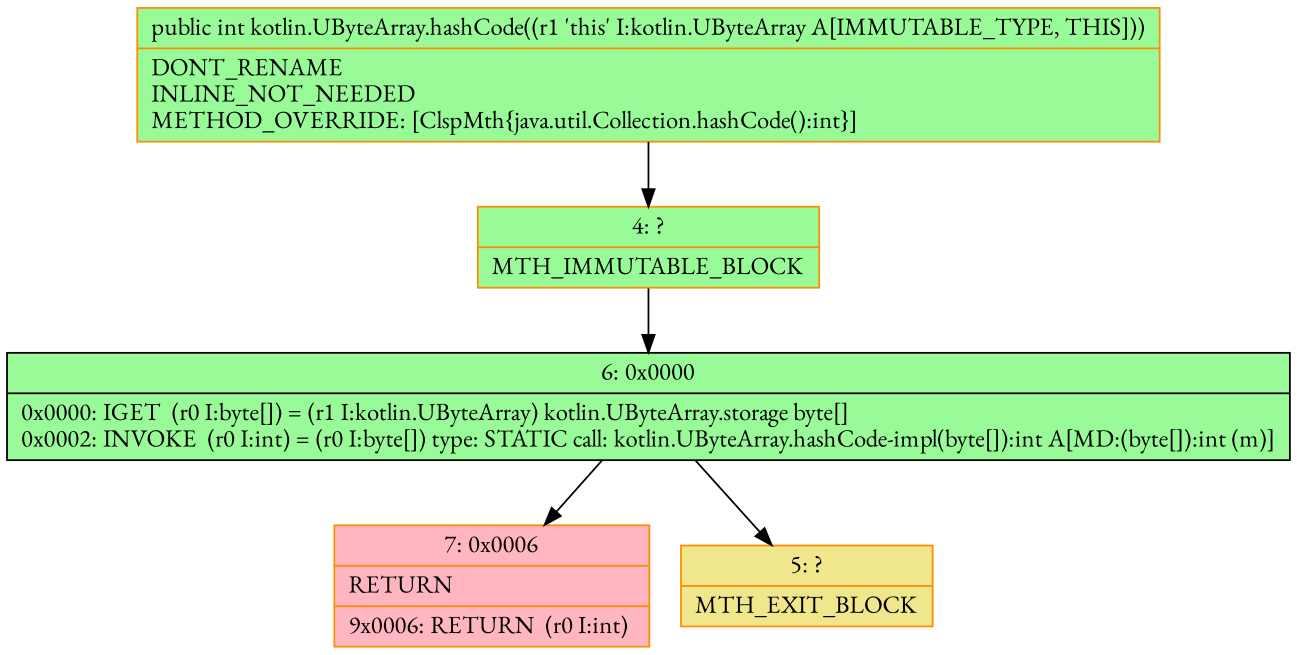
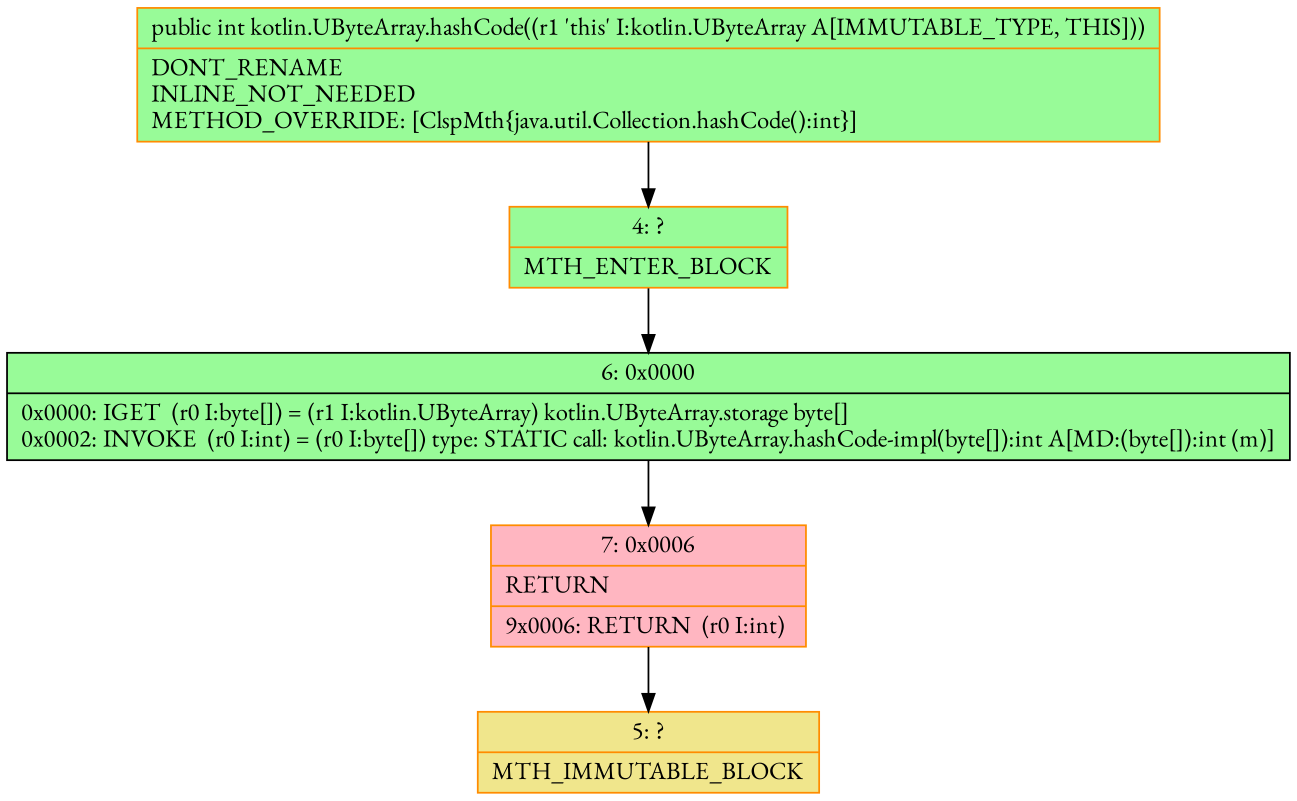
(648, 267) -> (648, 267)
(728, 496) -> (648, 670)
(807, 605) -> (648, 772)
